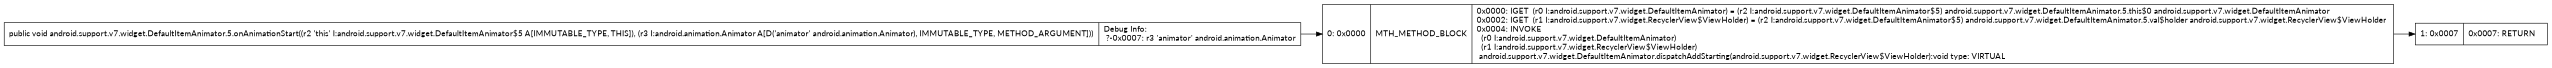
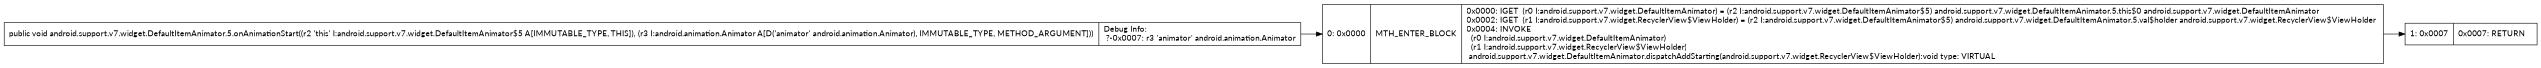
(1421, 34) -> (1416, 34)
